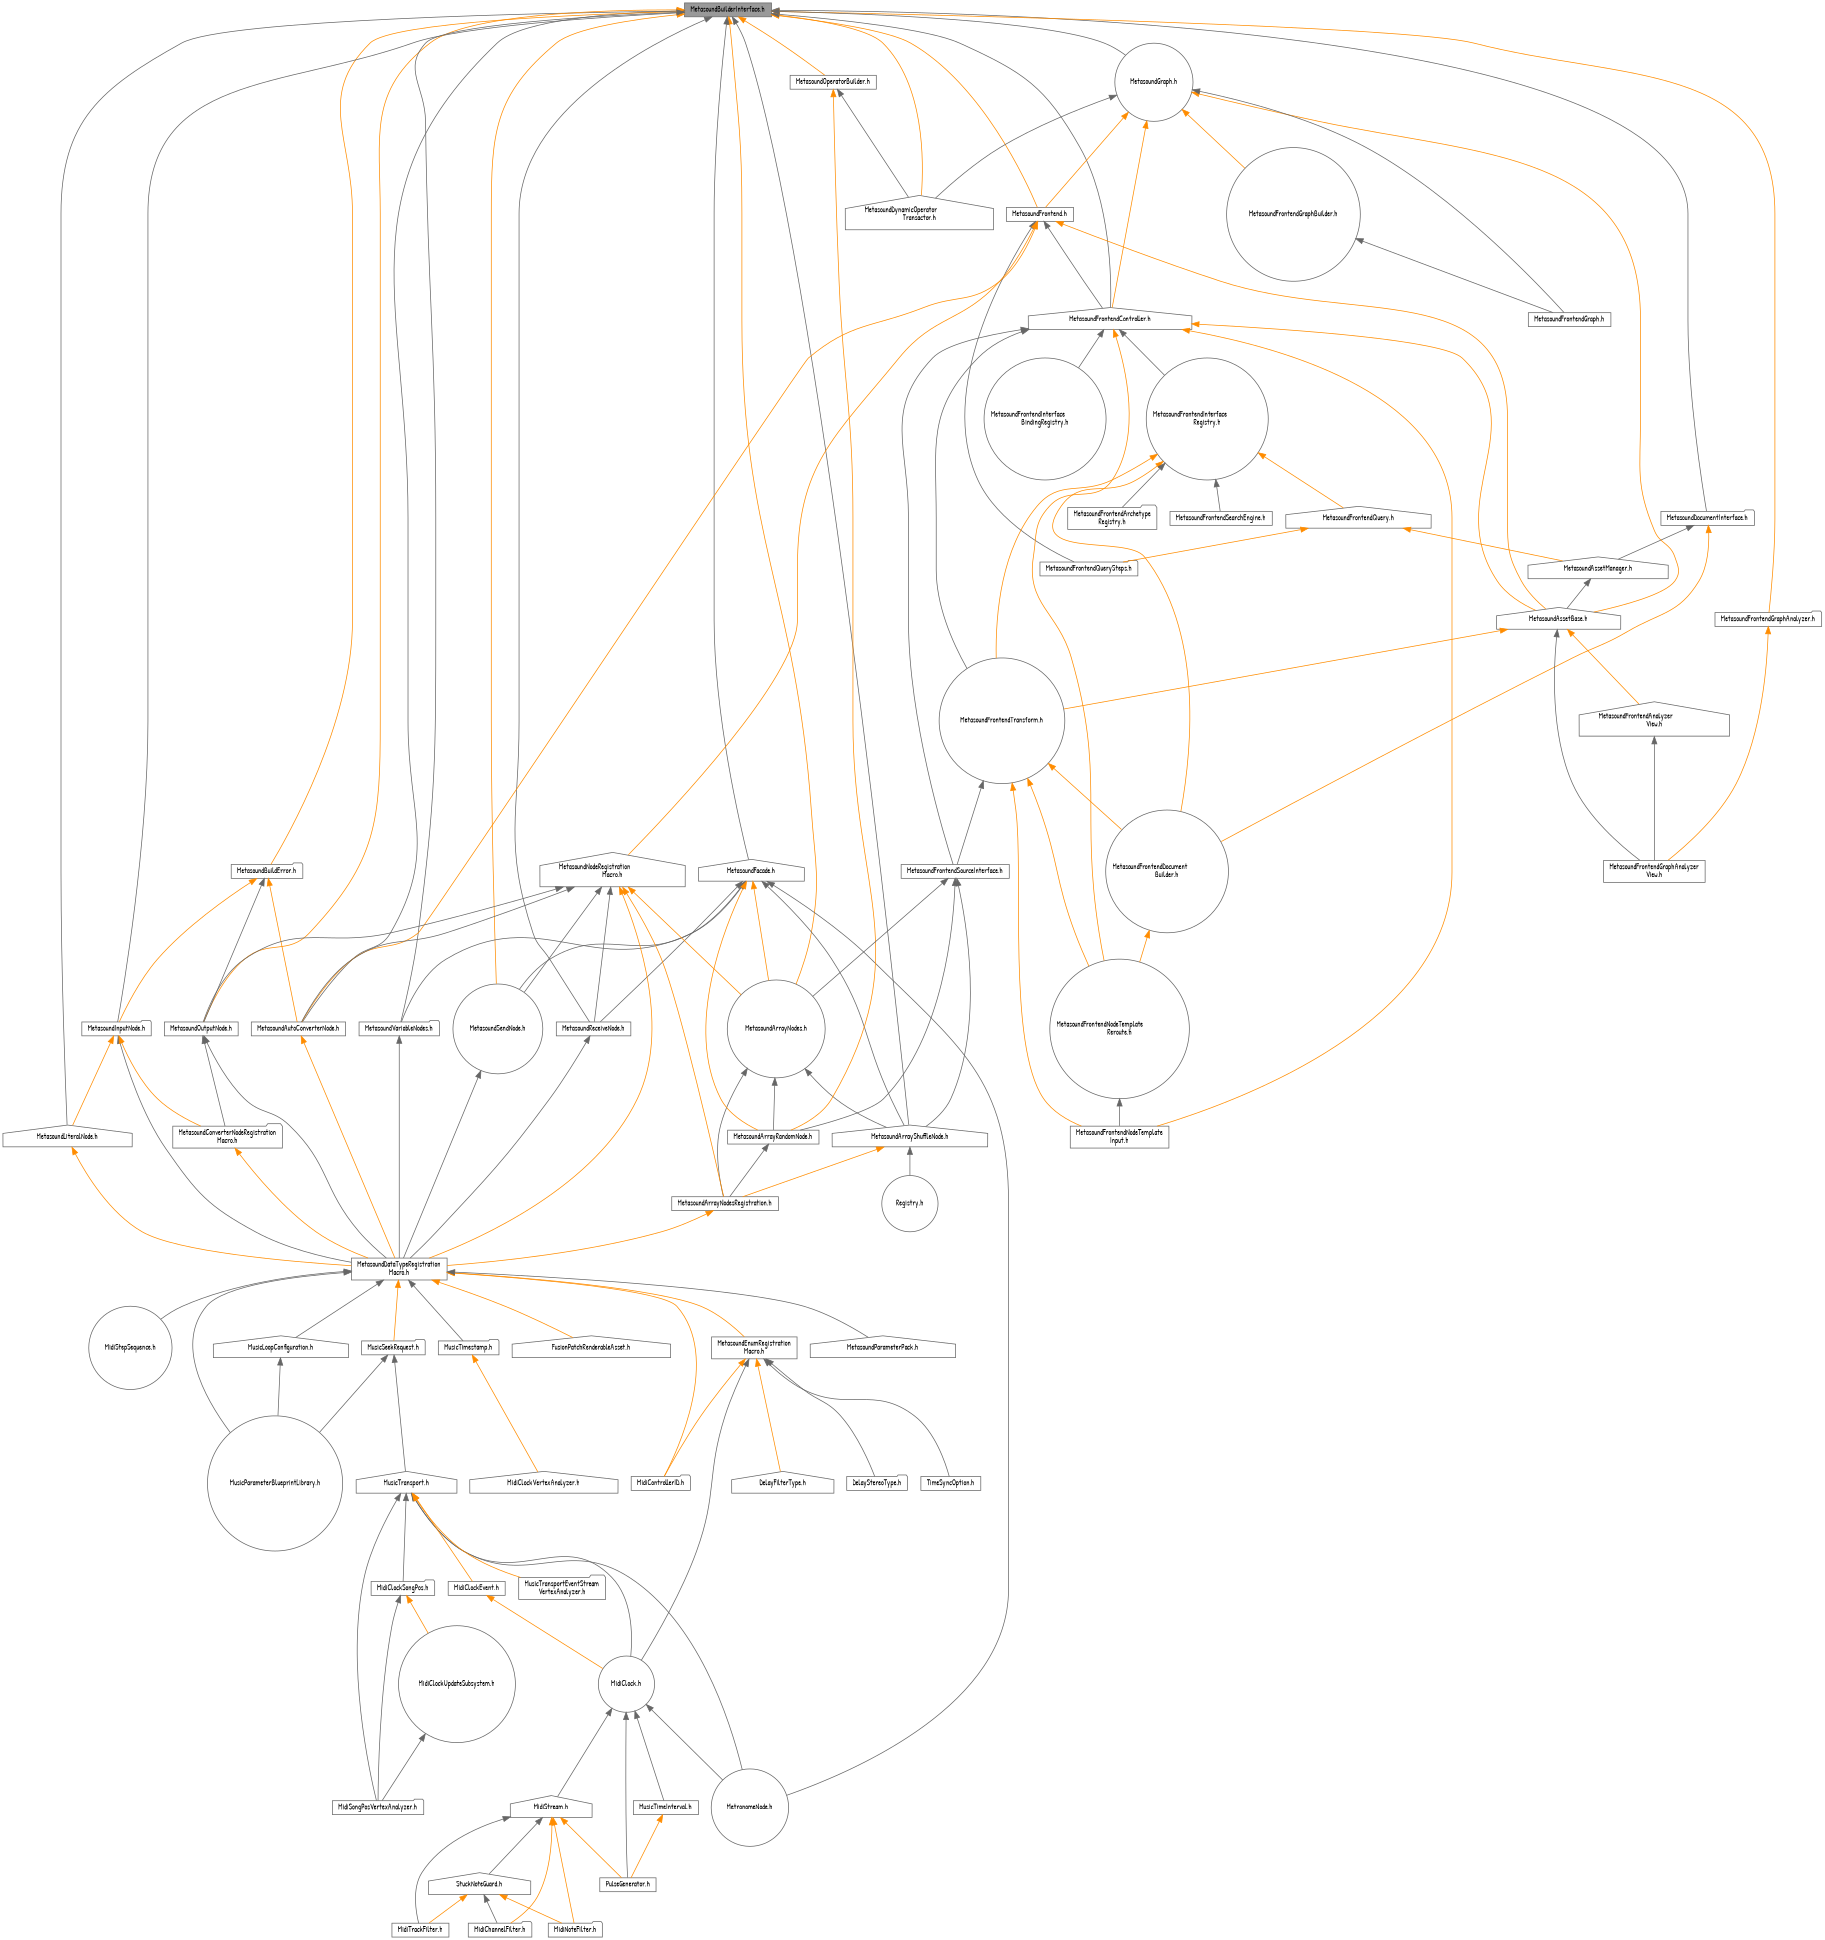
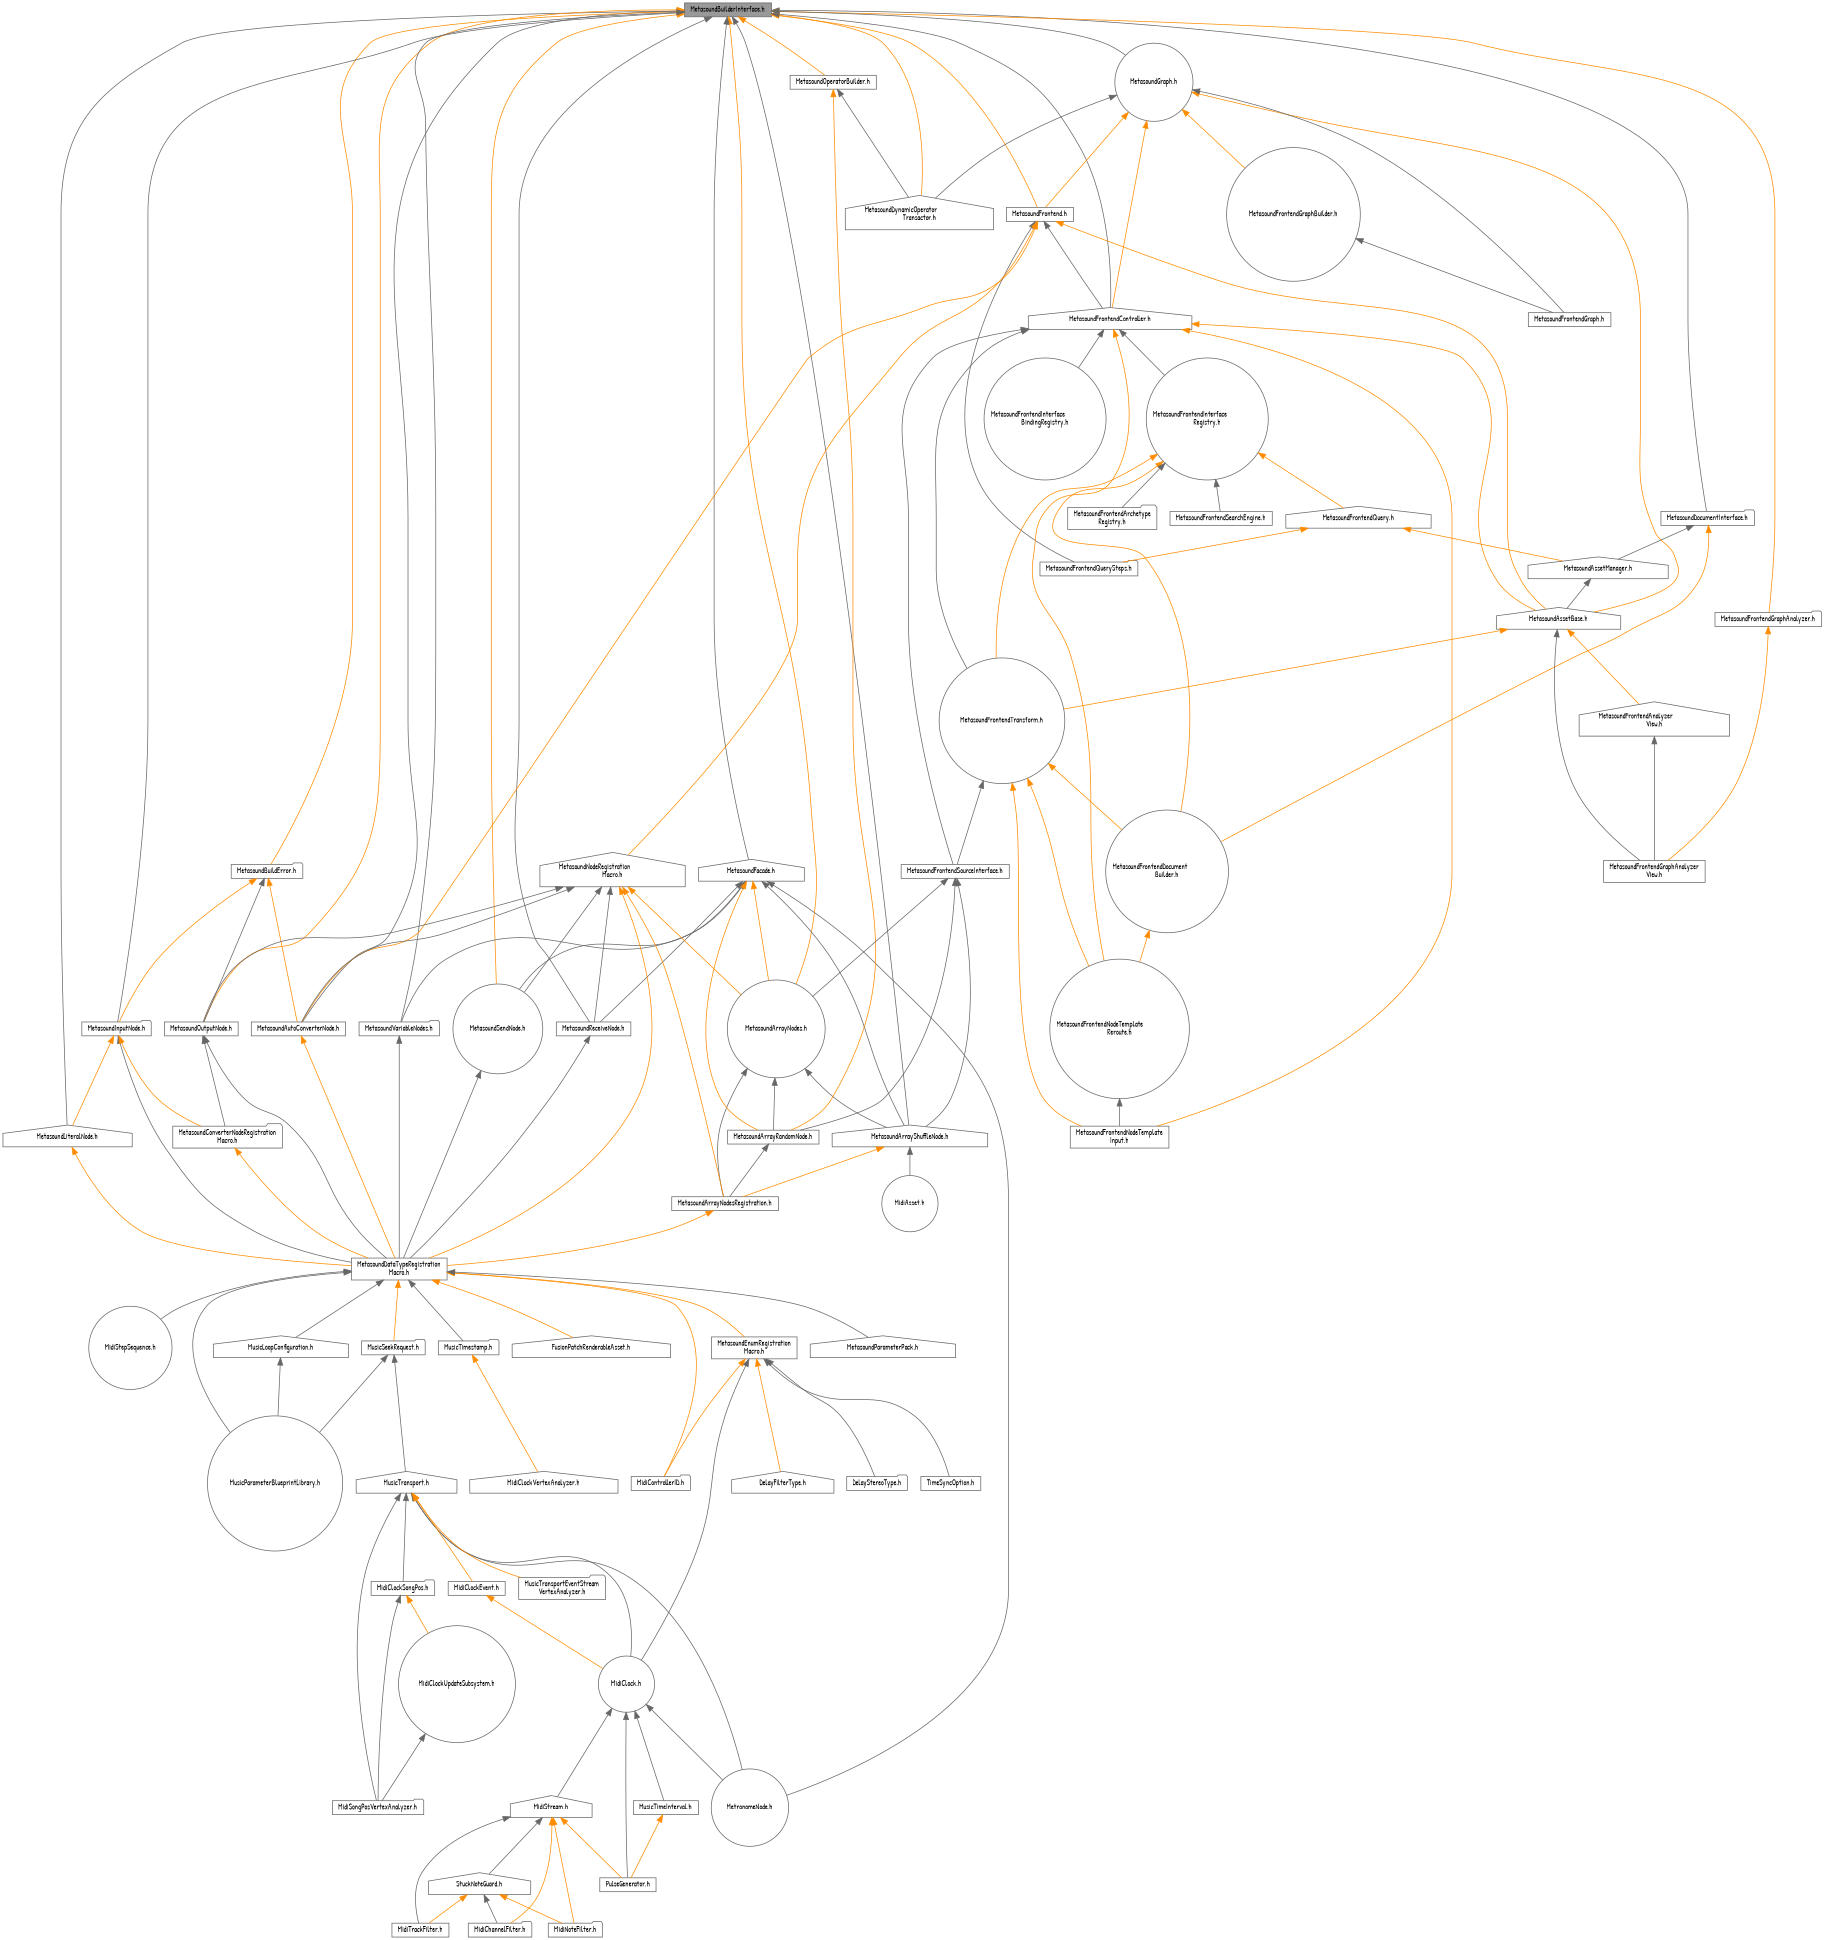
(910, 1204) -> (910, 1204)
